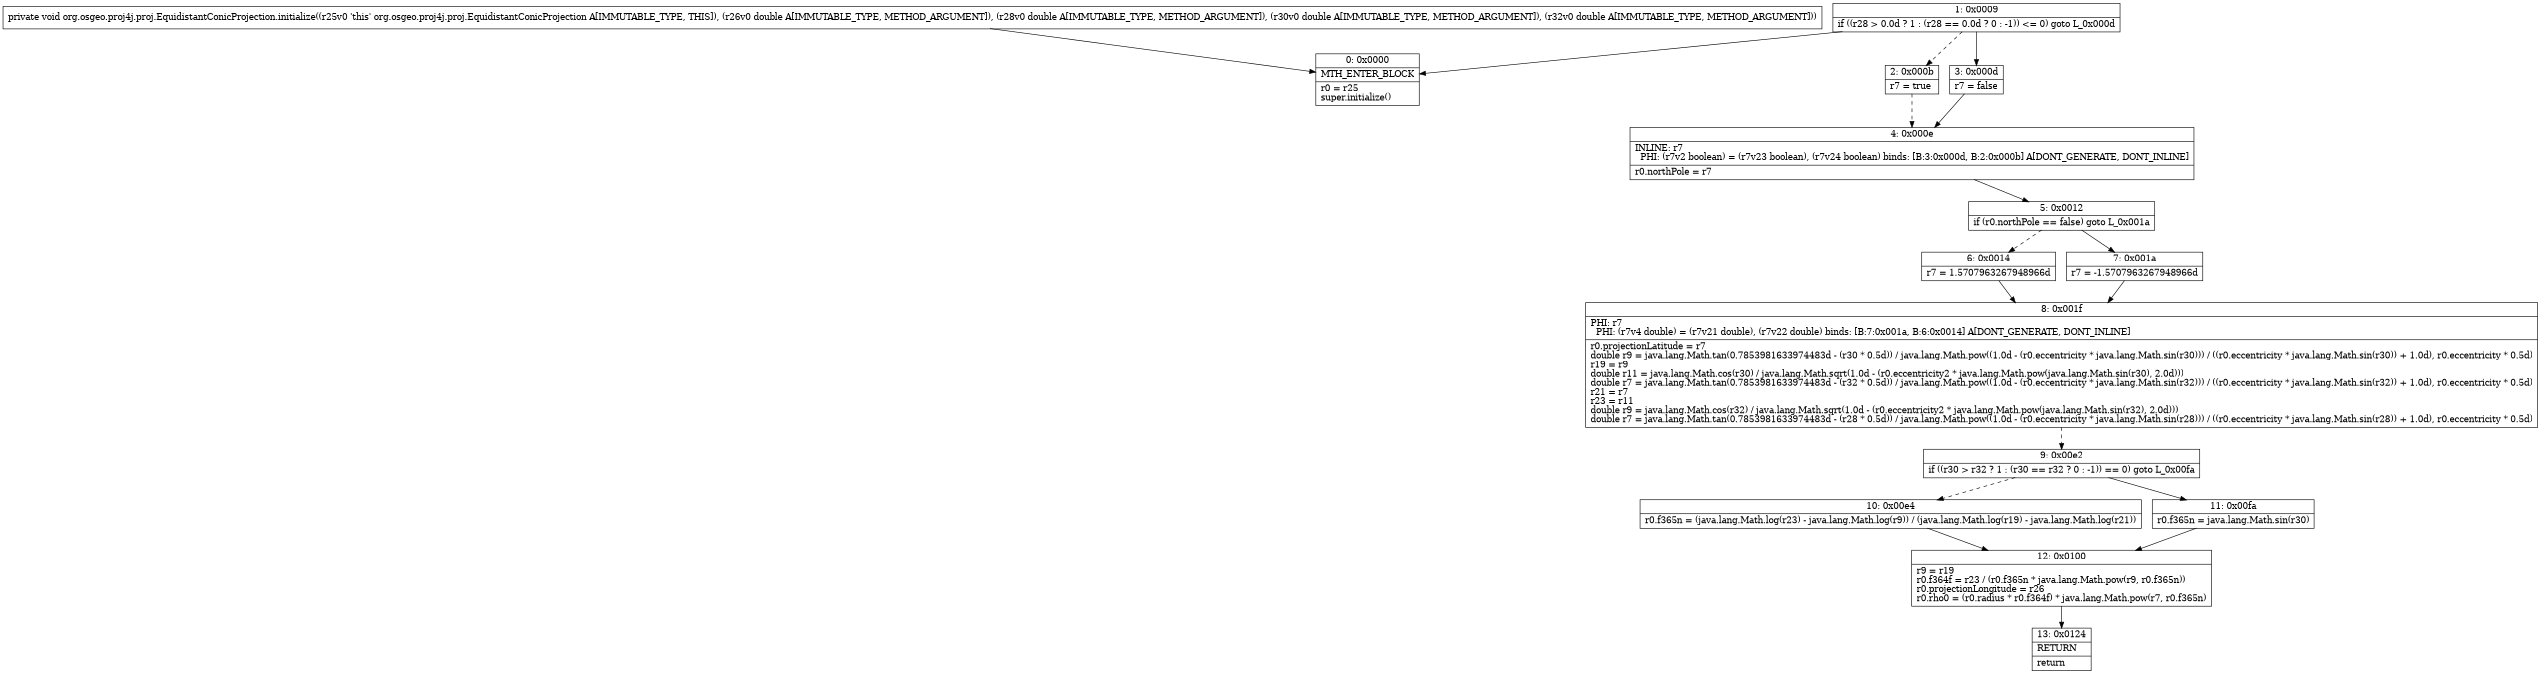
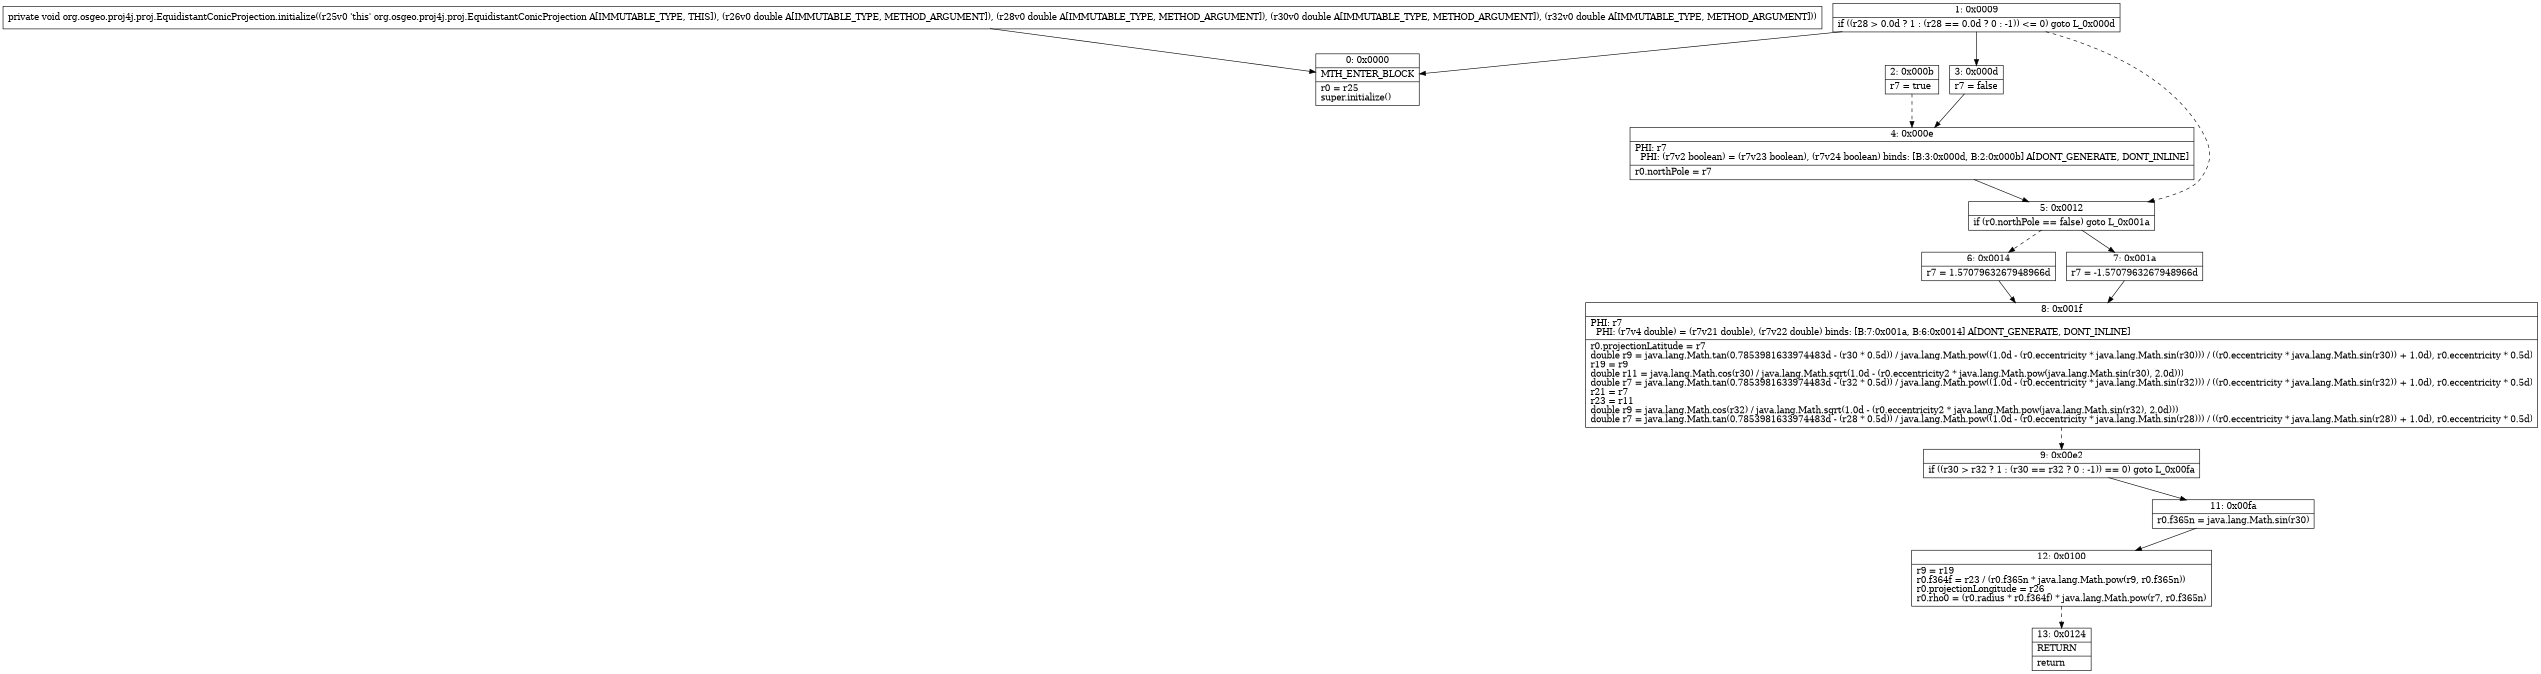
(1946, 47) -> (2175, 98)
(1660, 148) -> (1652, 148)
(1891, 514) -> none
(2062, 614) -> (2062, 614)
